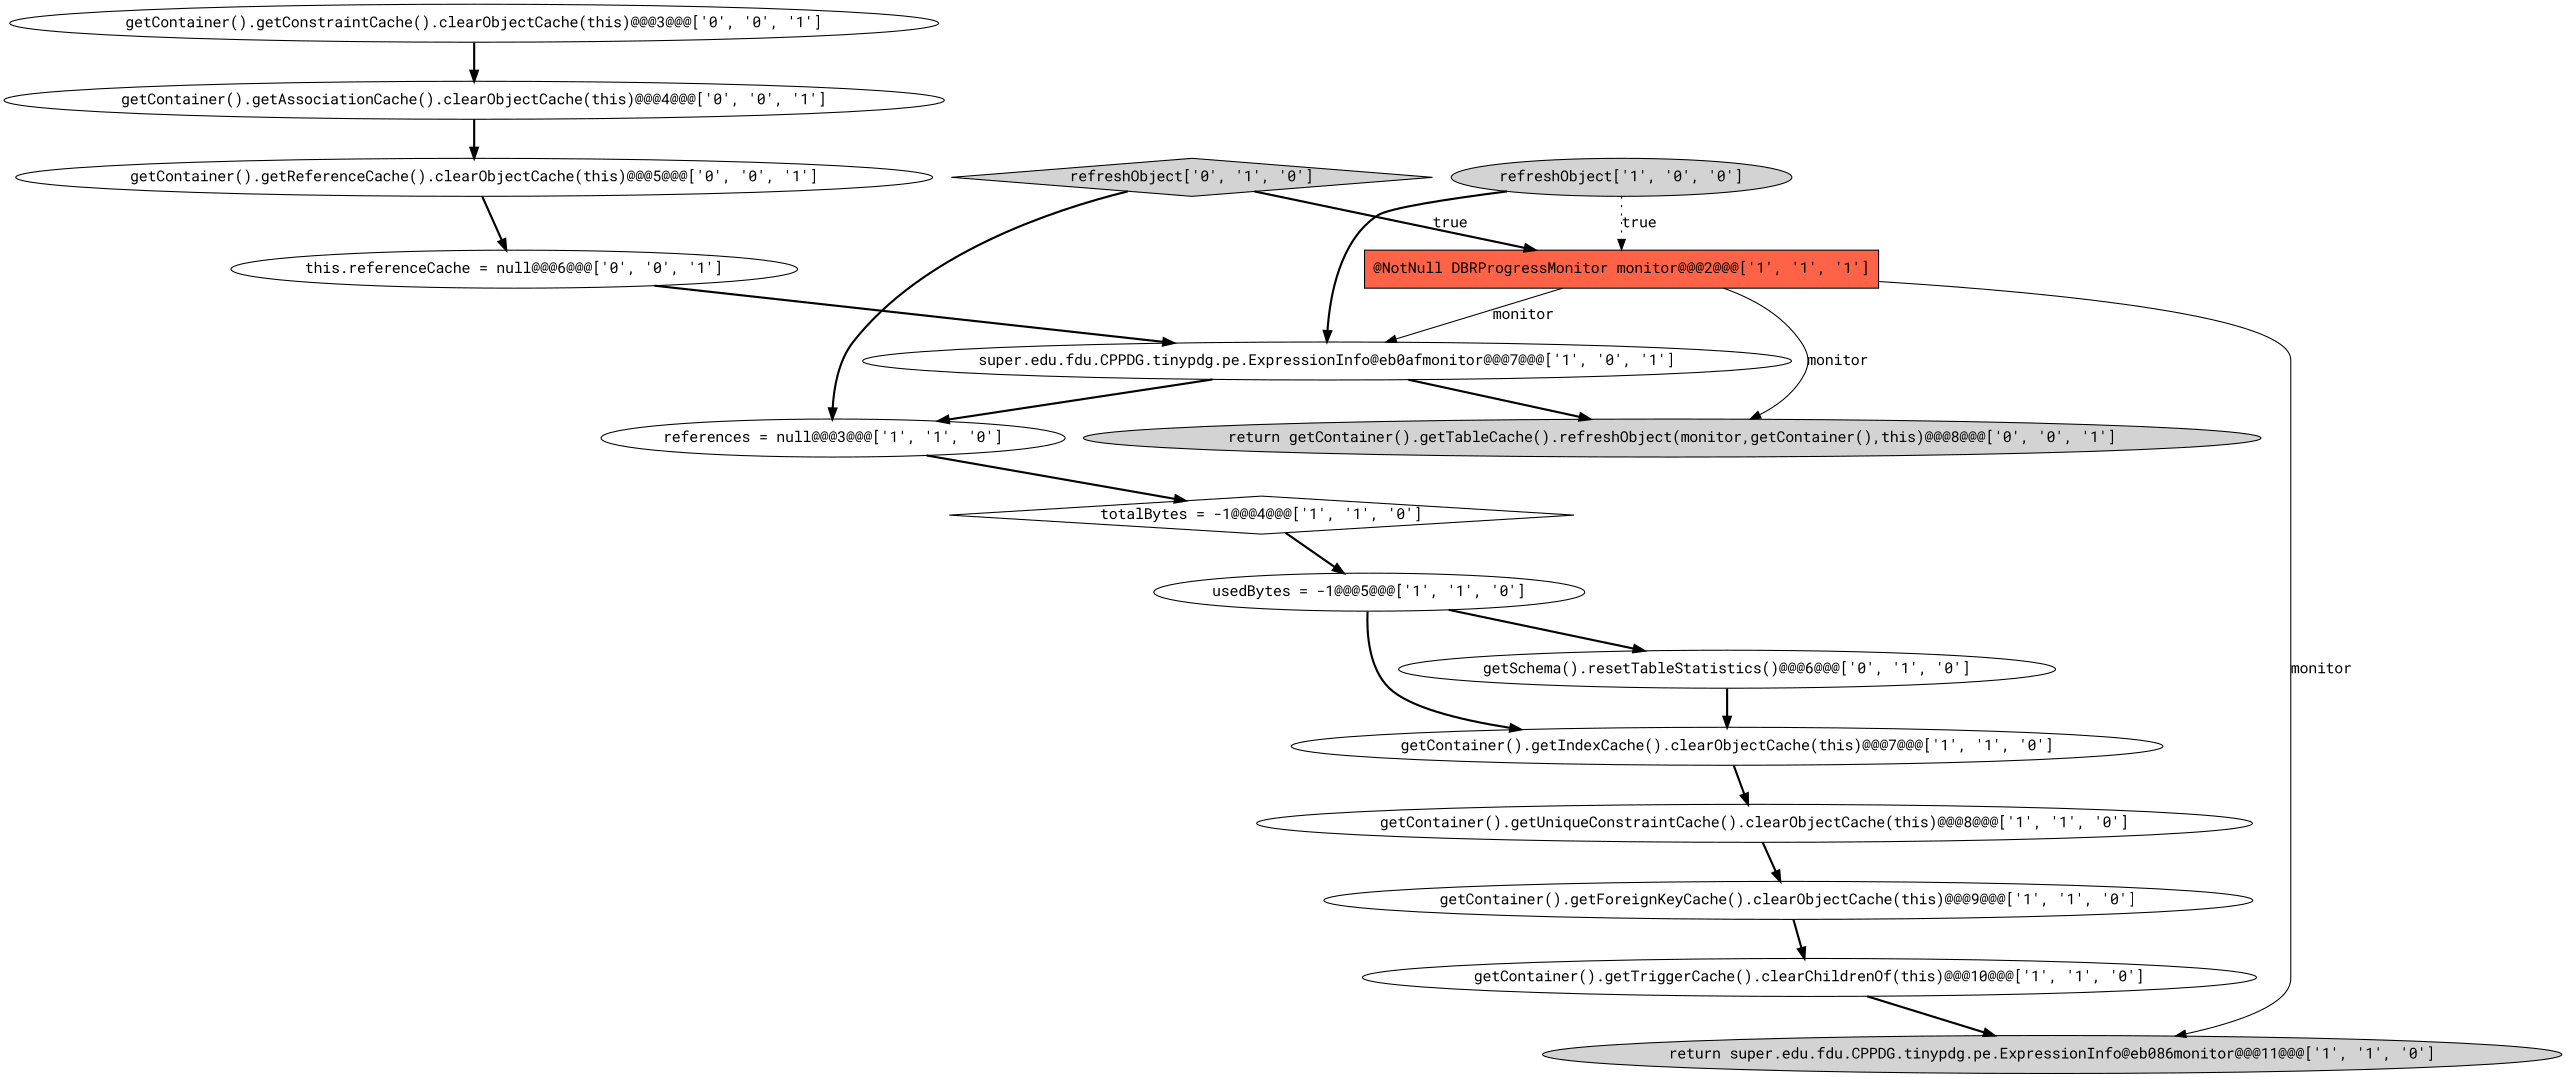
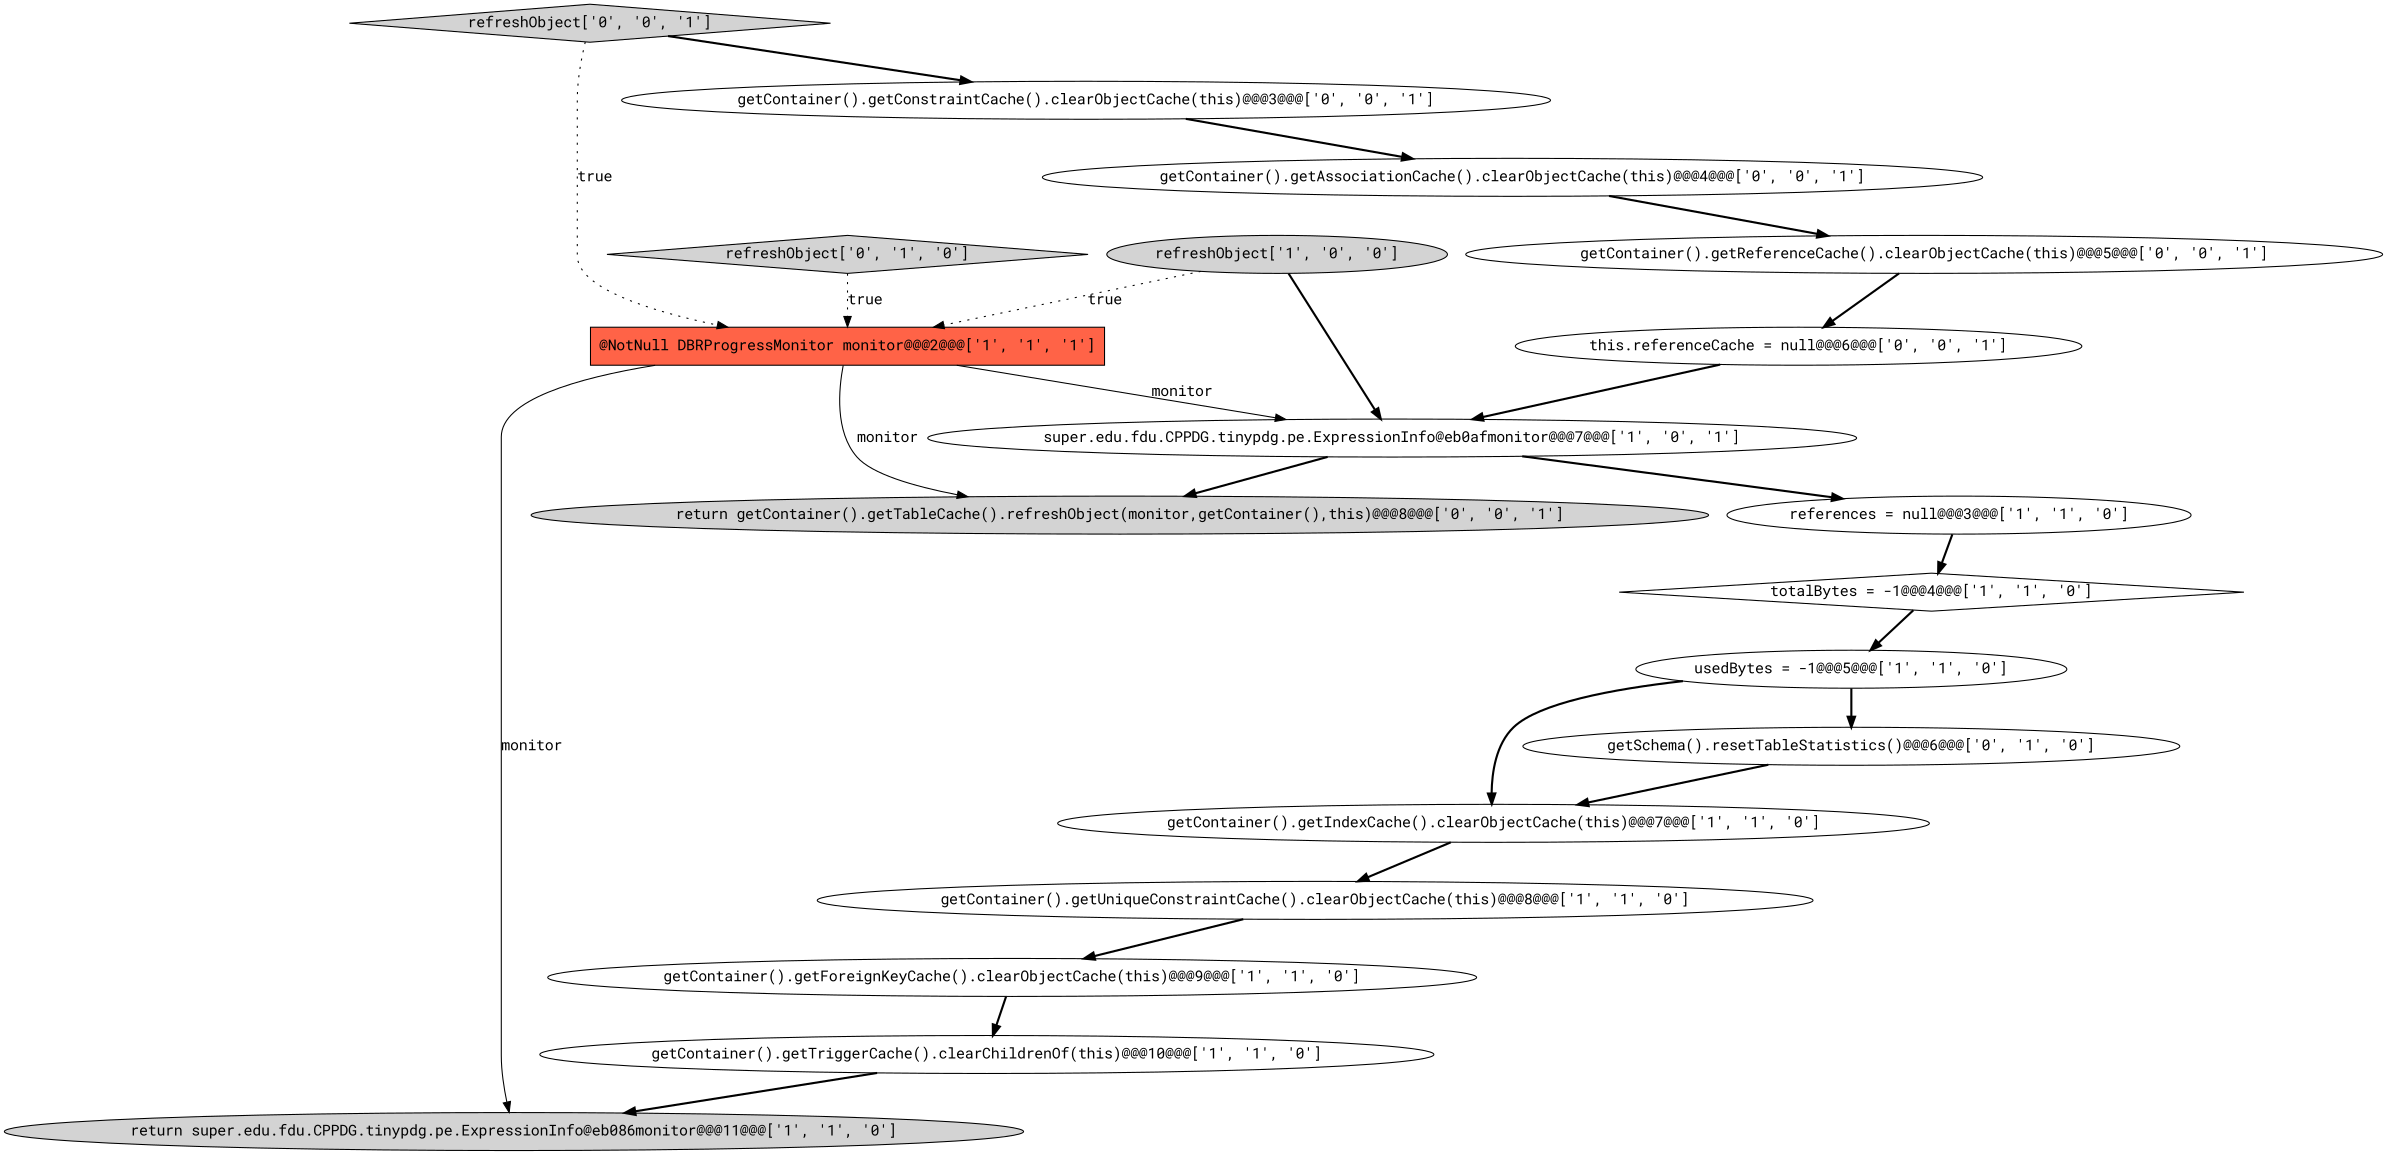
none -> (590, 23)
(1390, 220) -> (848, 295)
(947, 262) -> none
